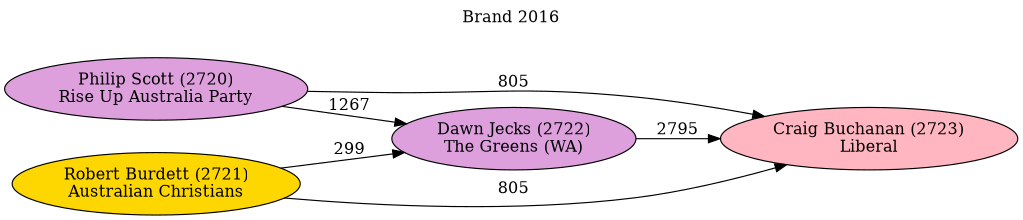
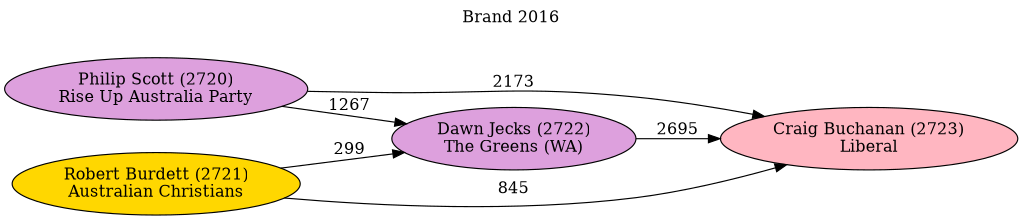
(514, 83) -> (514, 83)
(678, 130) -> (678, 130)
(514, 189) -> (514, 189)
